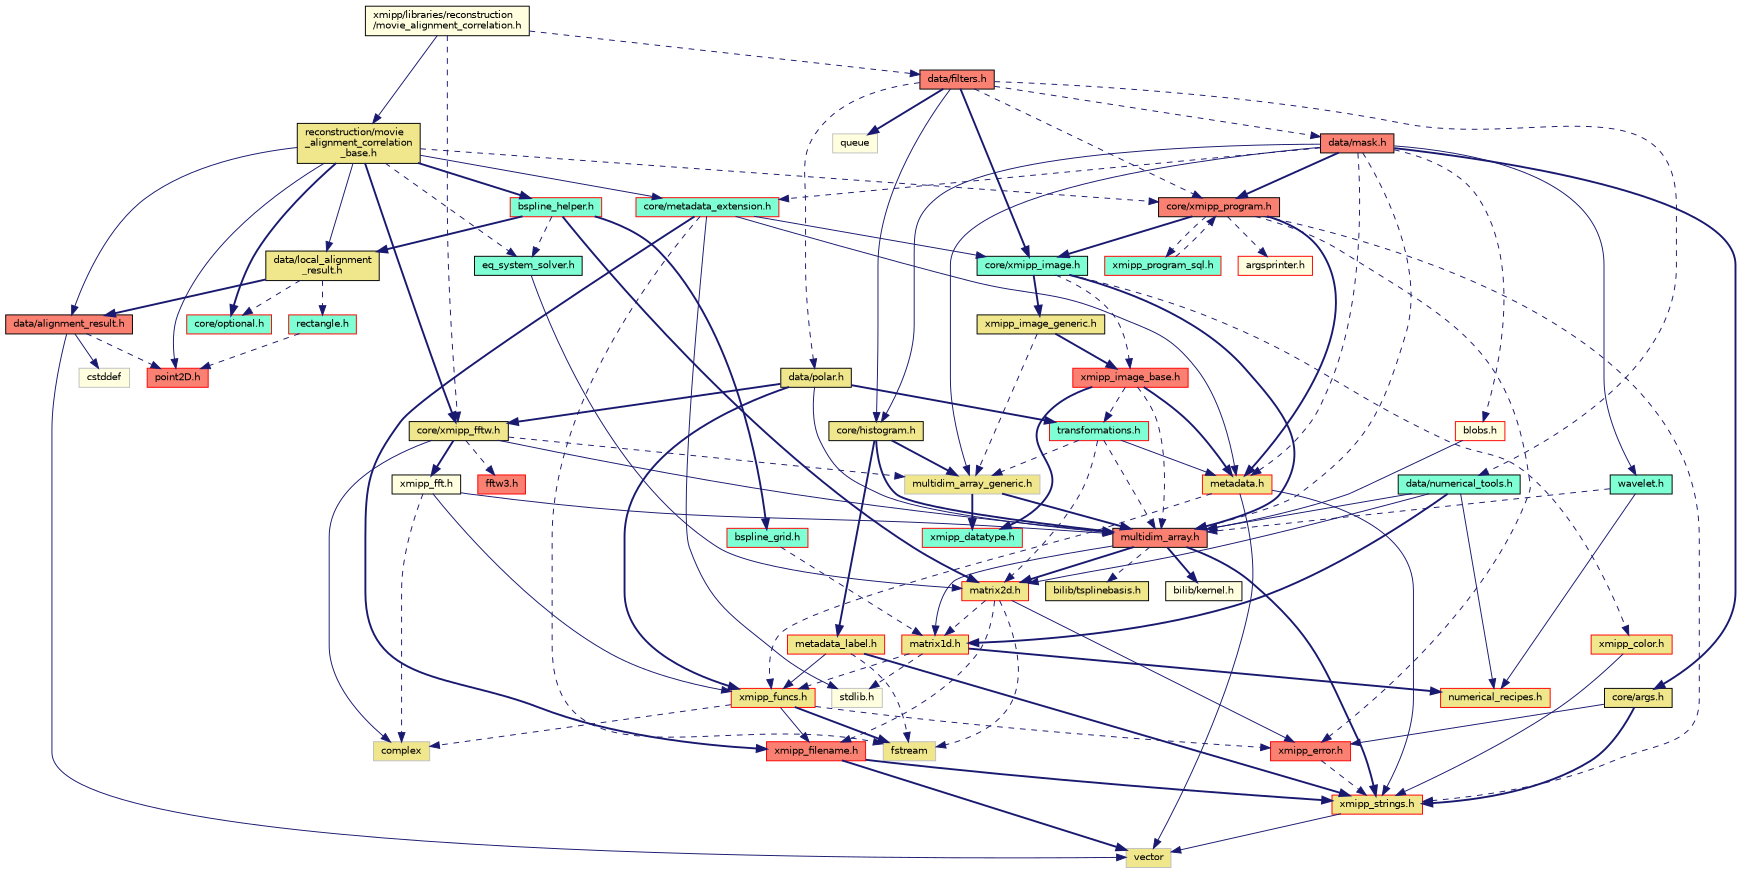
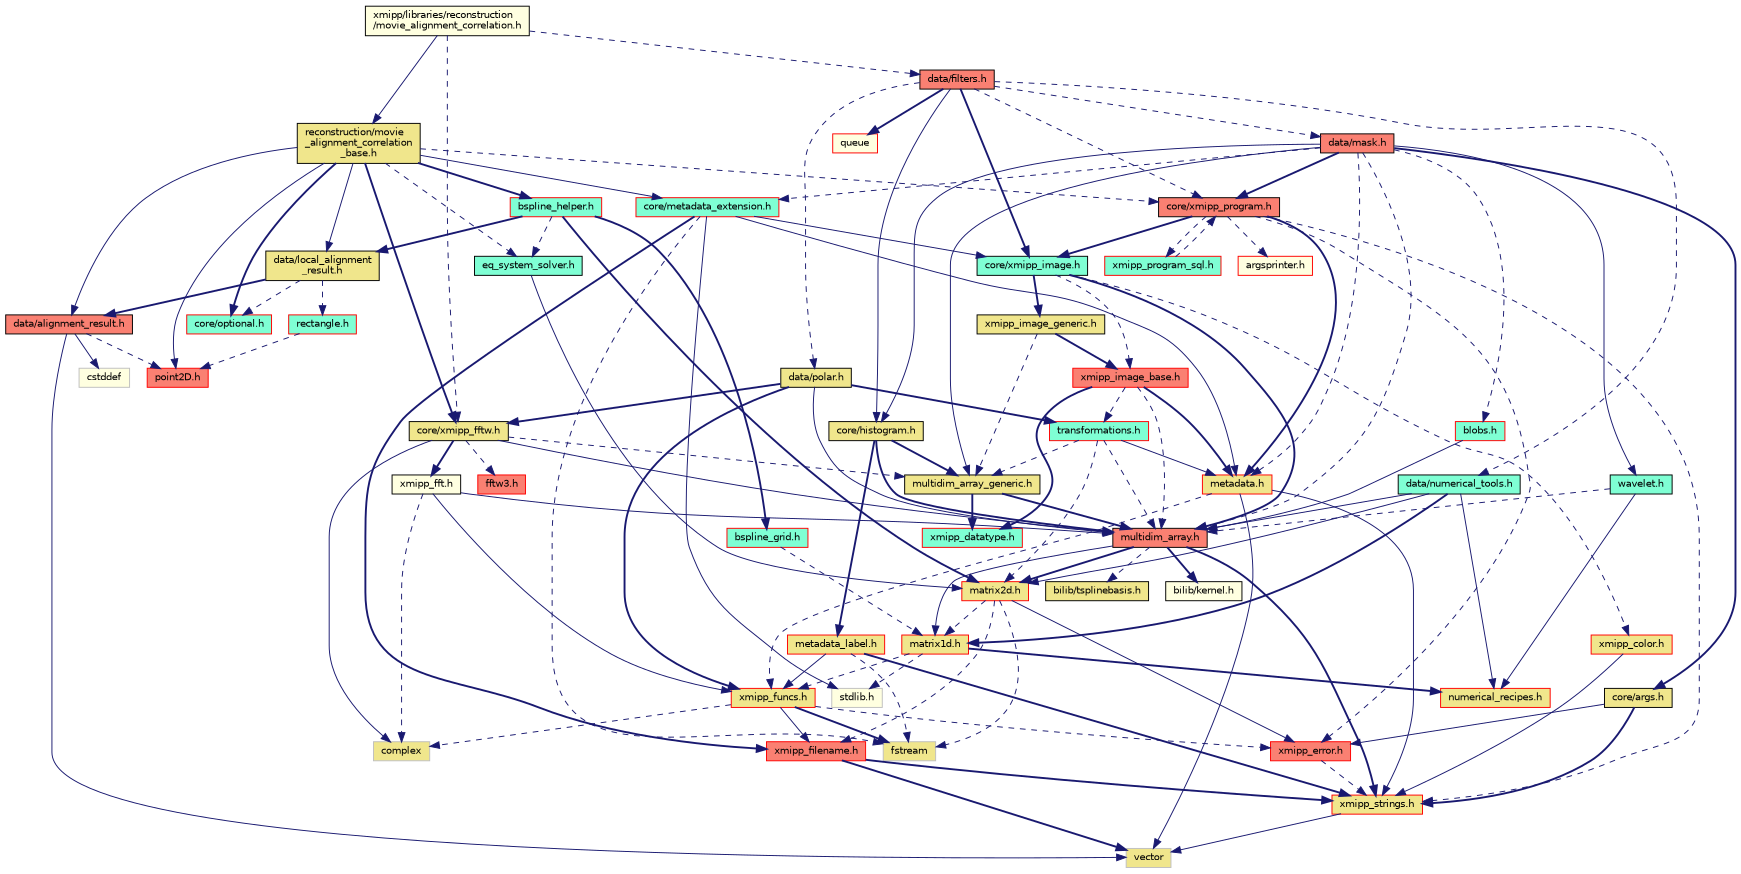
(855, 143) -> (855, 143)
(1480, 431) -> (1480, 431)
(972, 484) -> (972, 484)
